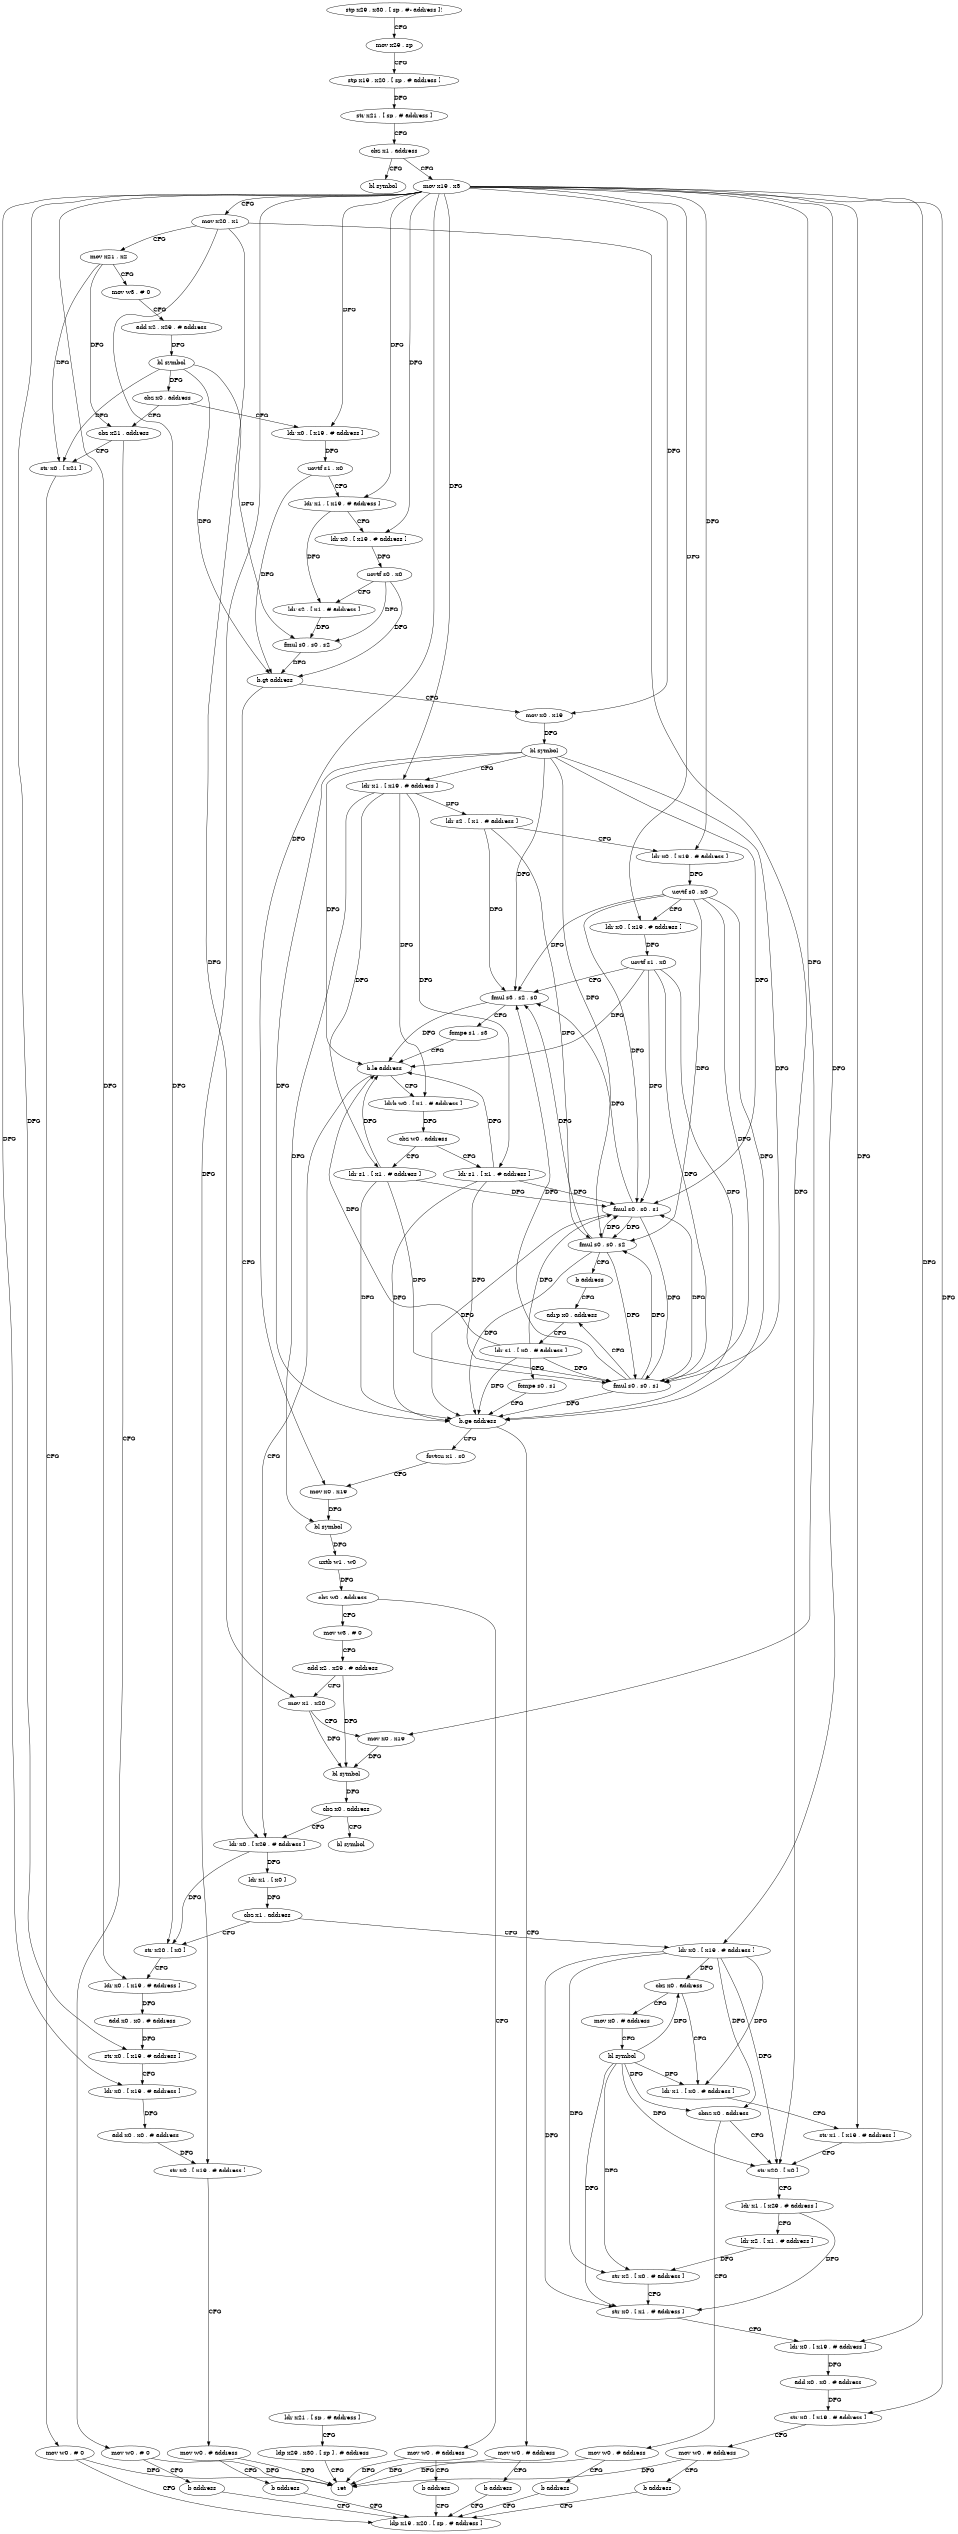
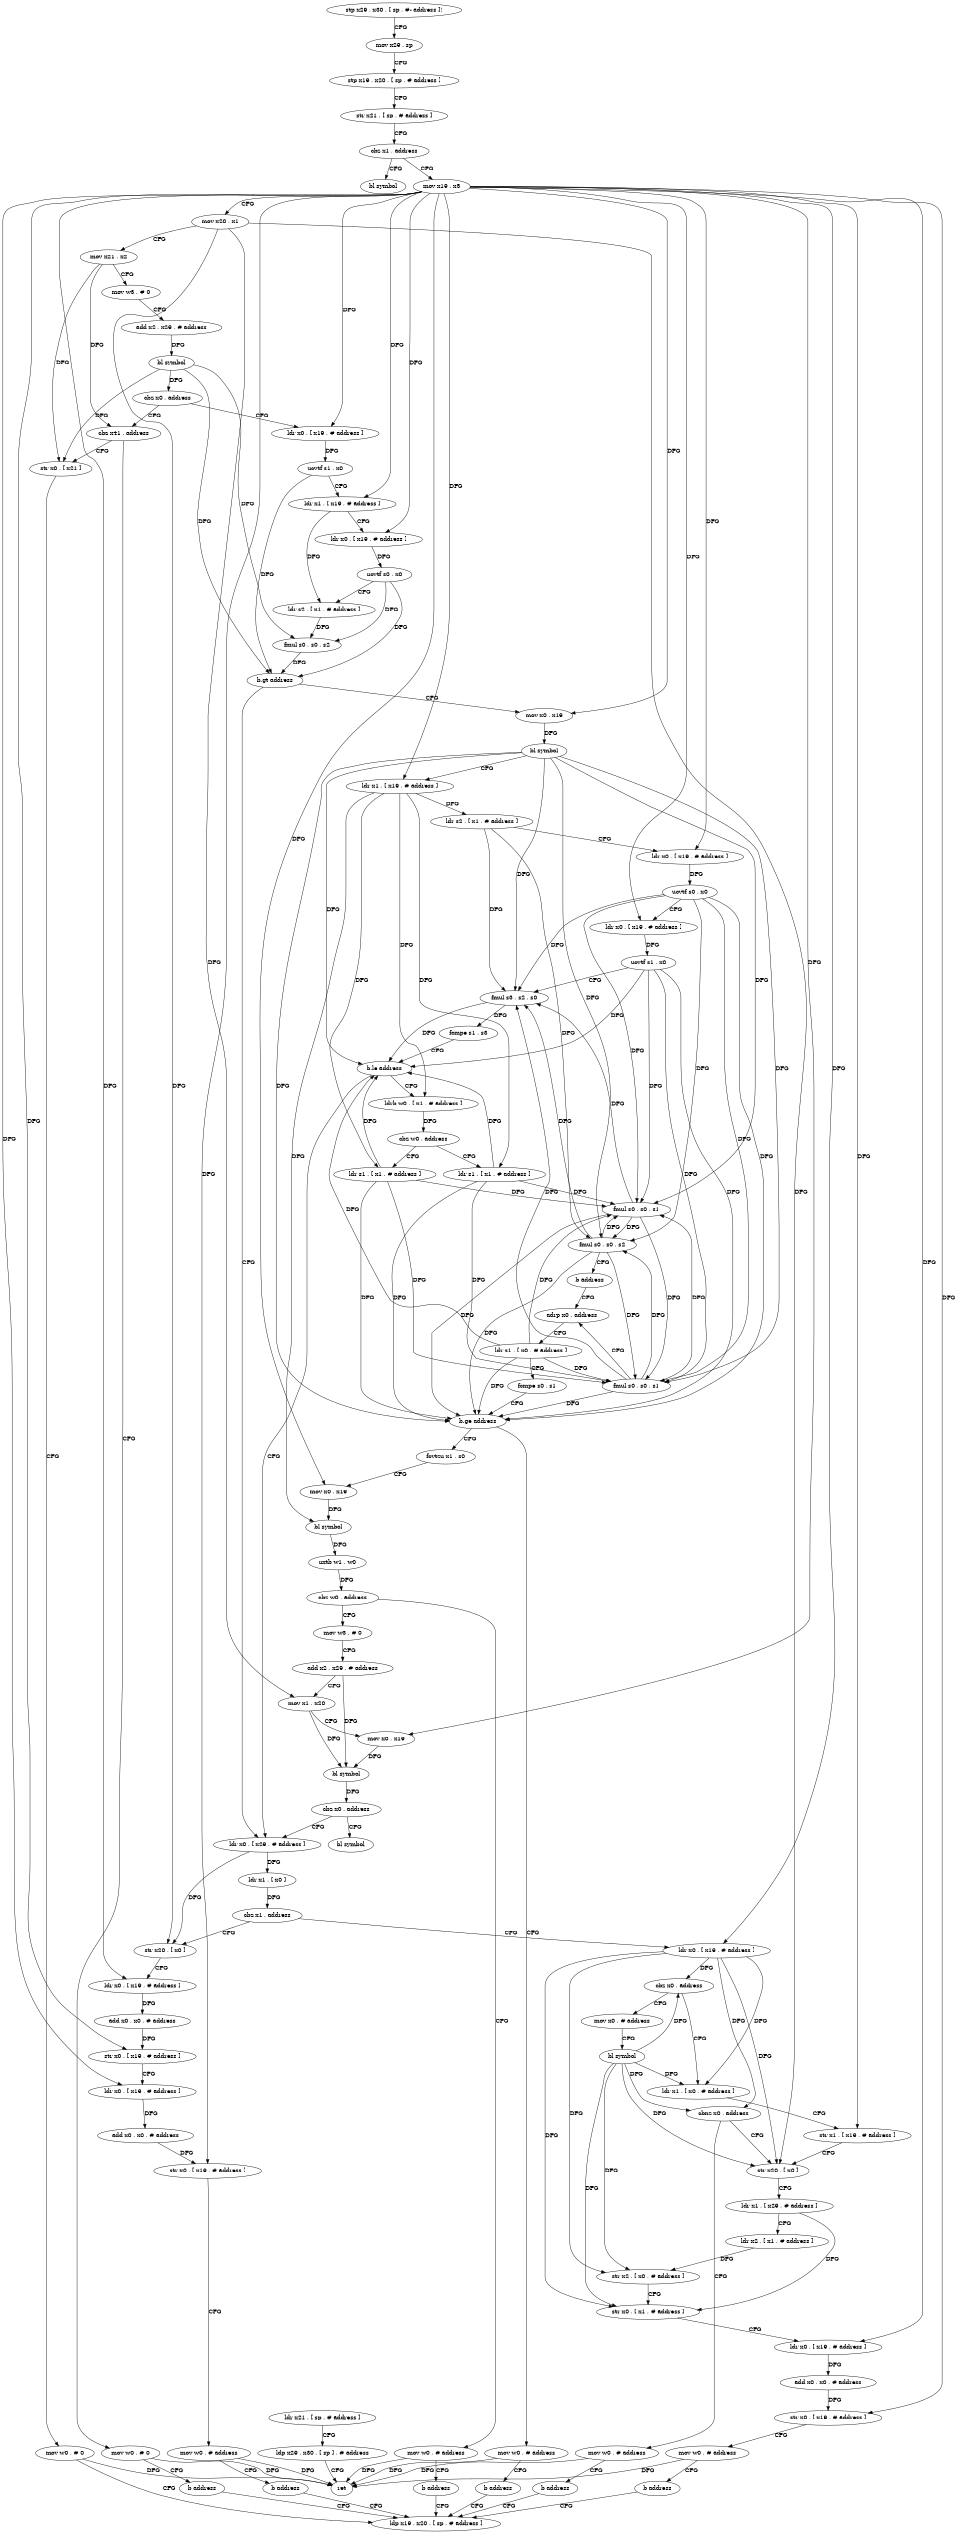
(401, 98) -> (401, 98)
(124, 434) -> (124, 434)
(500, 1016) -> (500, 1016)
